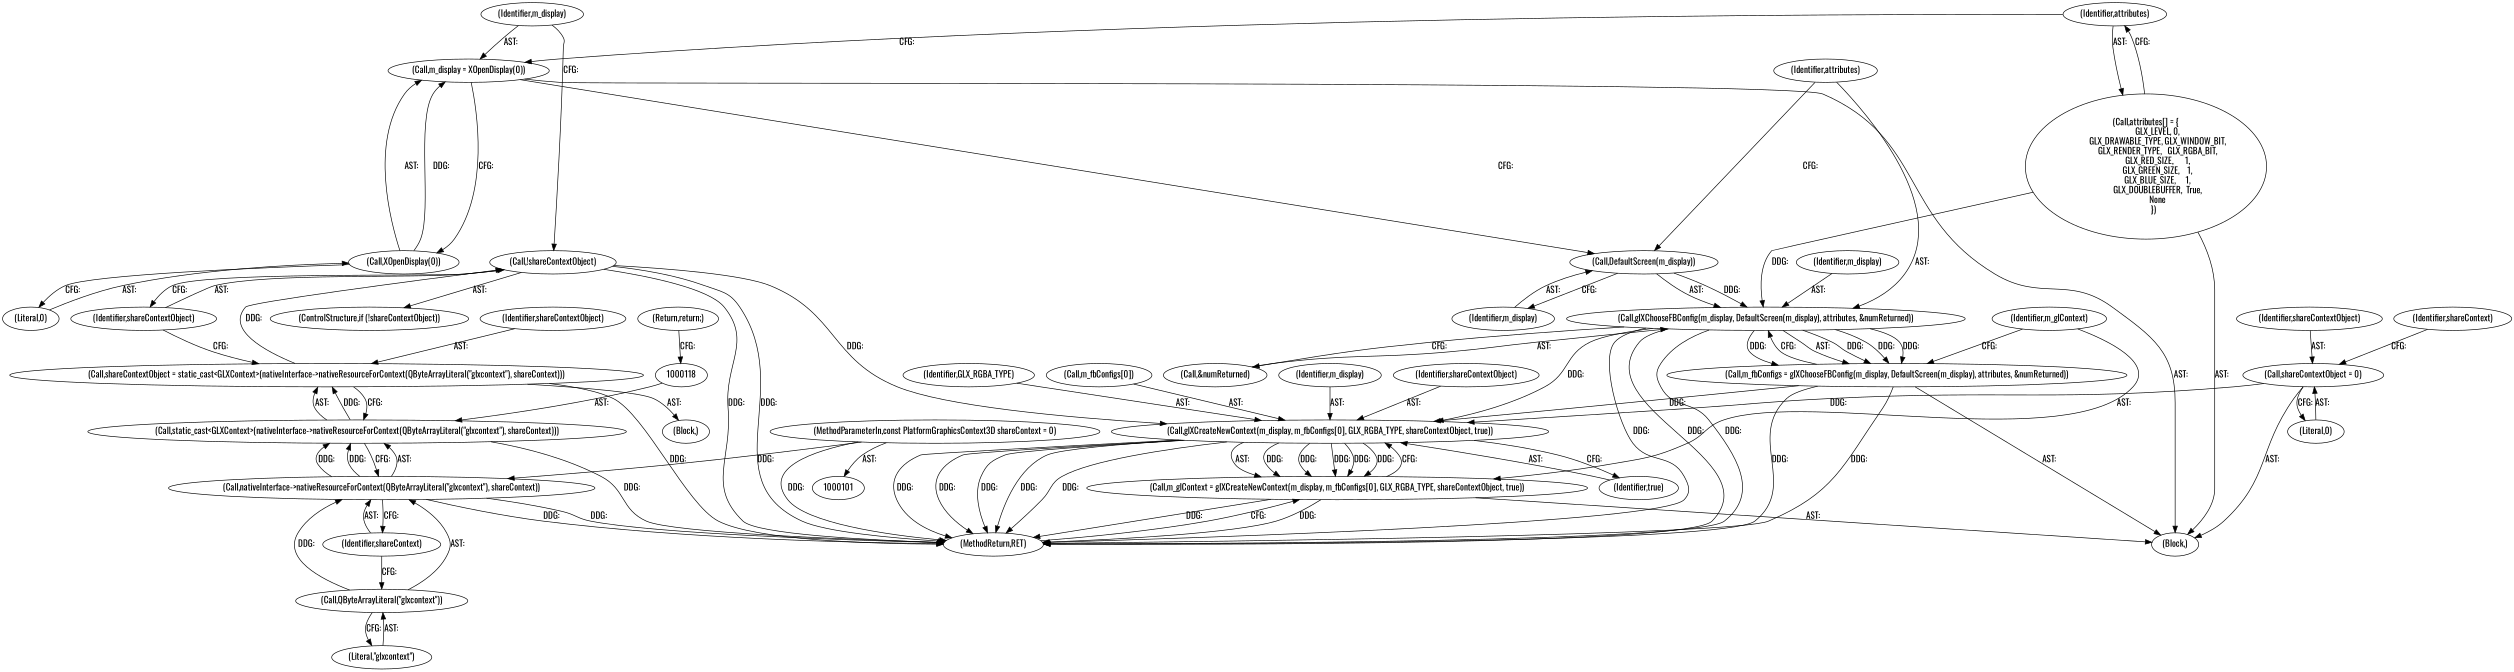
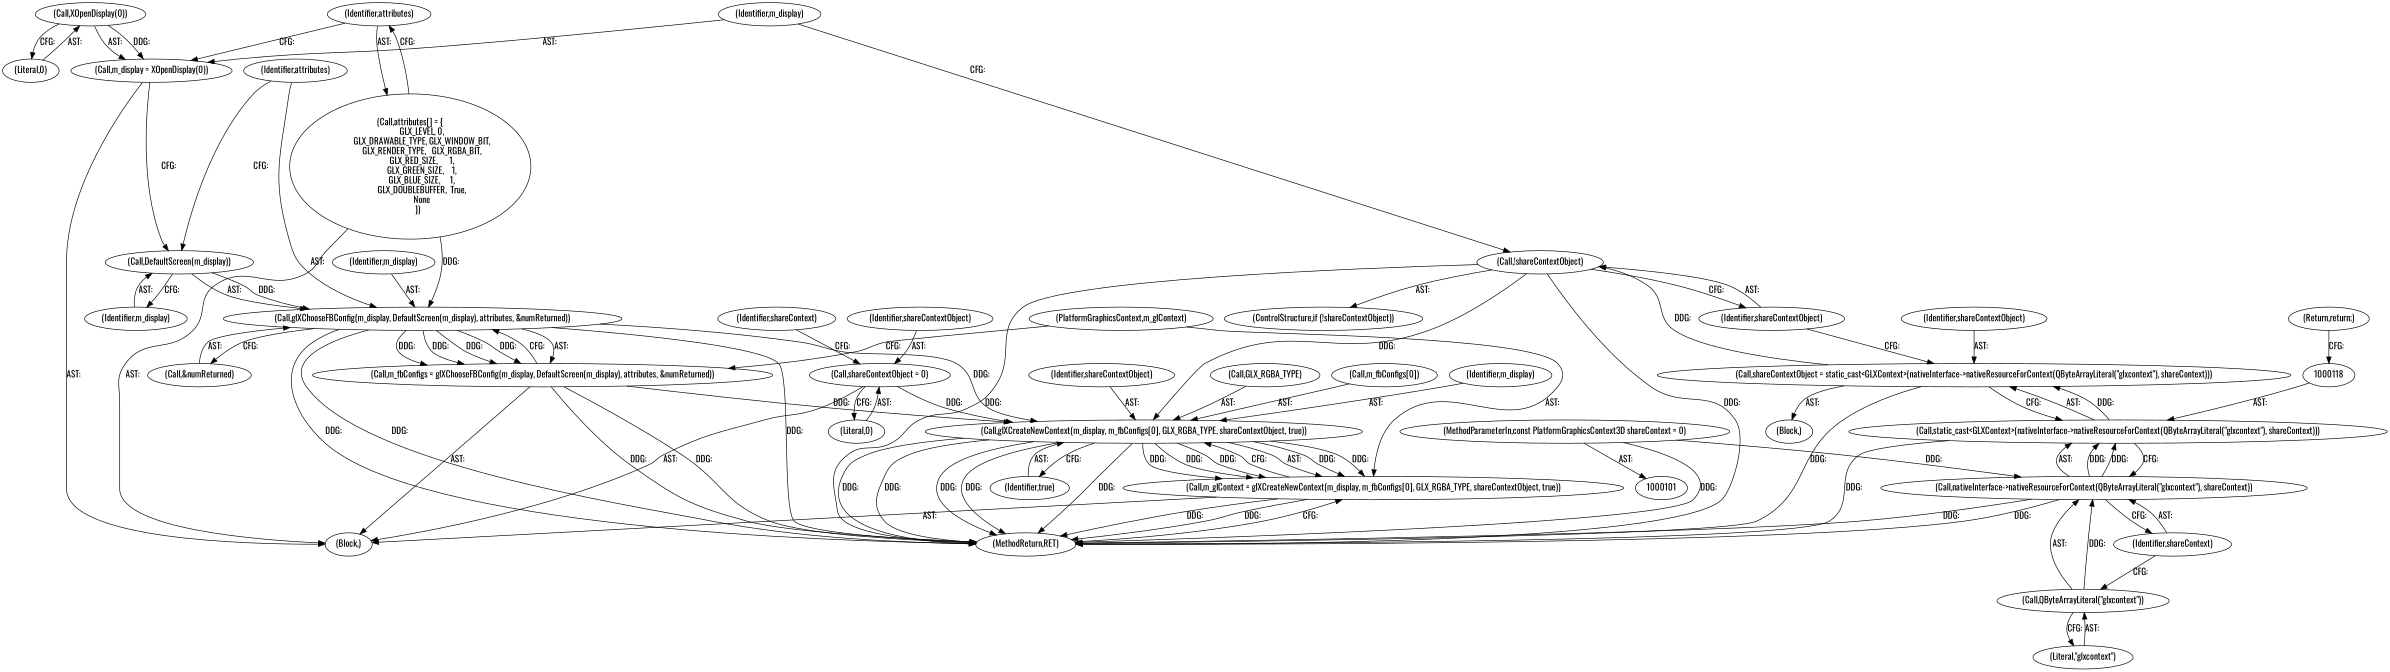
(477, 171) -> none
(2049, 319) -> (1121, 319)
(969, 375) -> (1265, 375)
